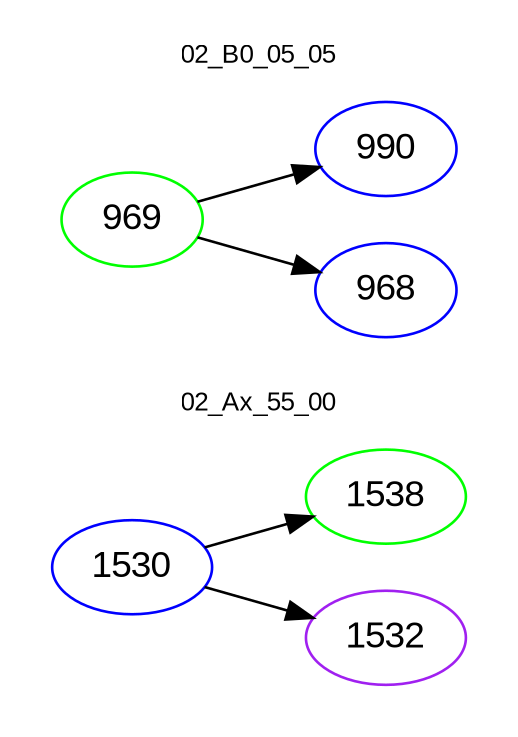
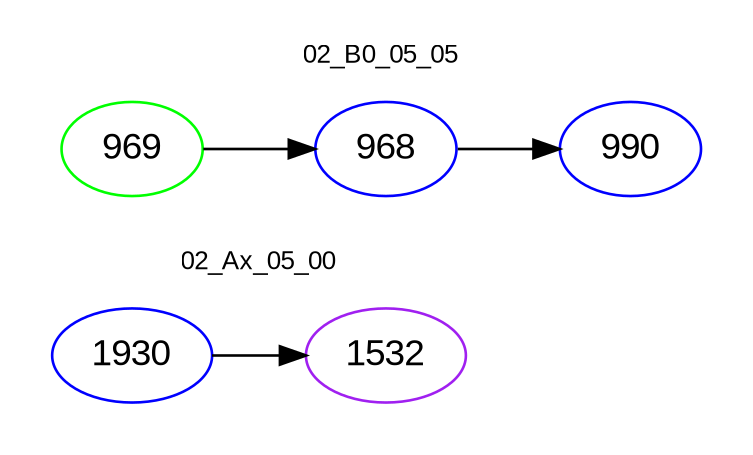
(246, 188) -> (495, 149)
(259, 404) -> (259, 263)
(386, 497) -> none
(132, 567) -> (132, 355)
